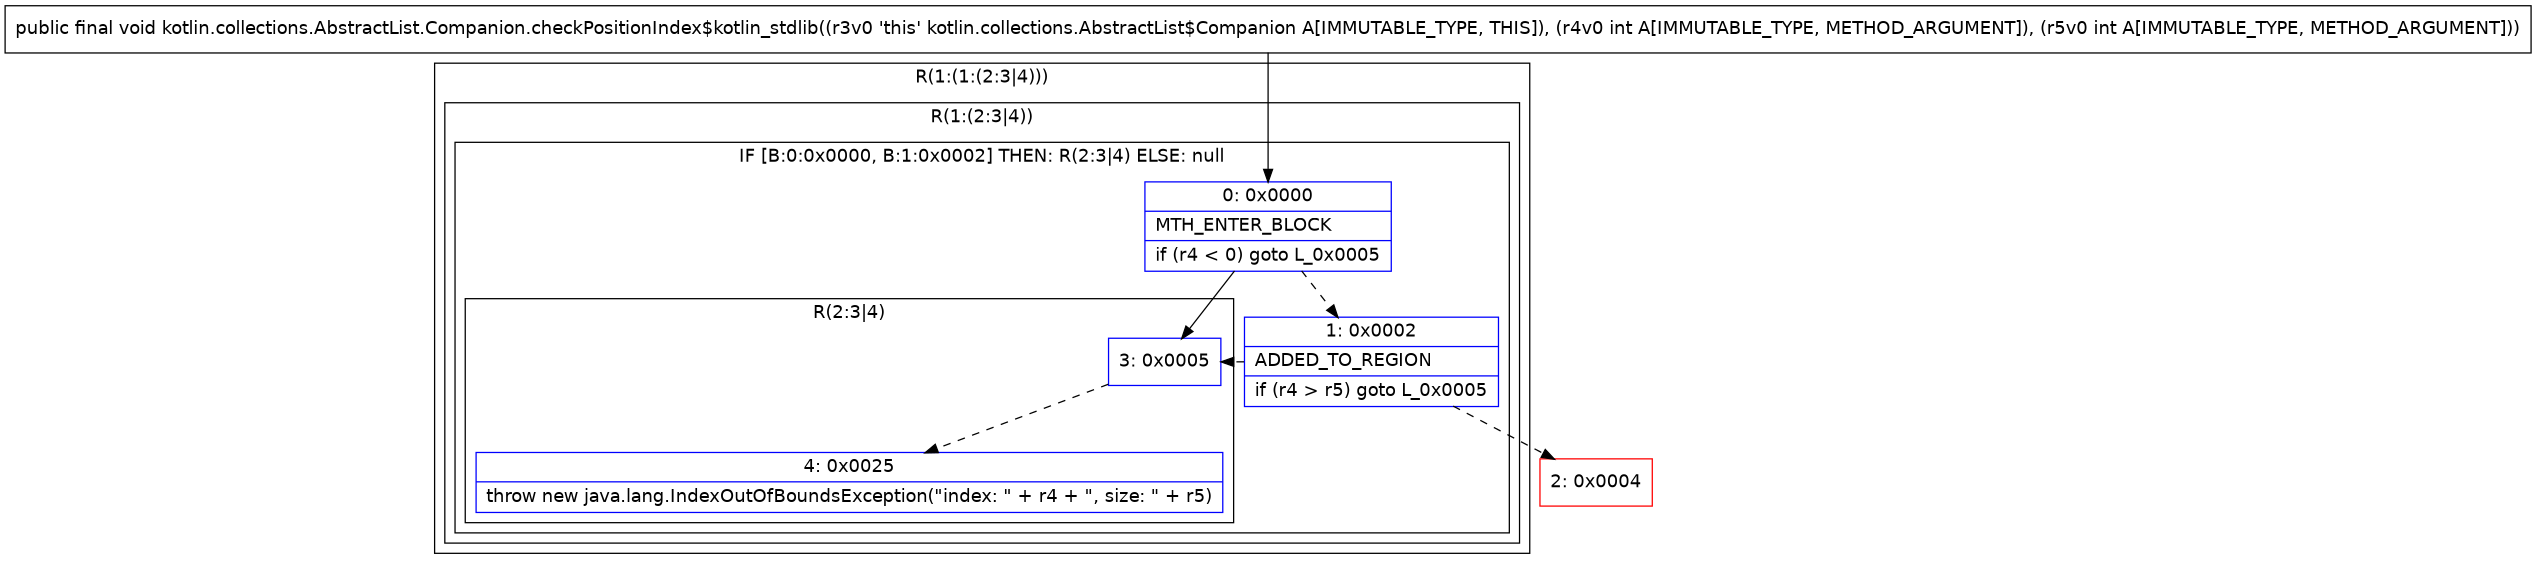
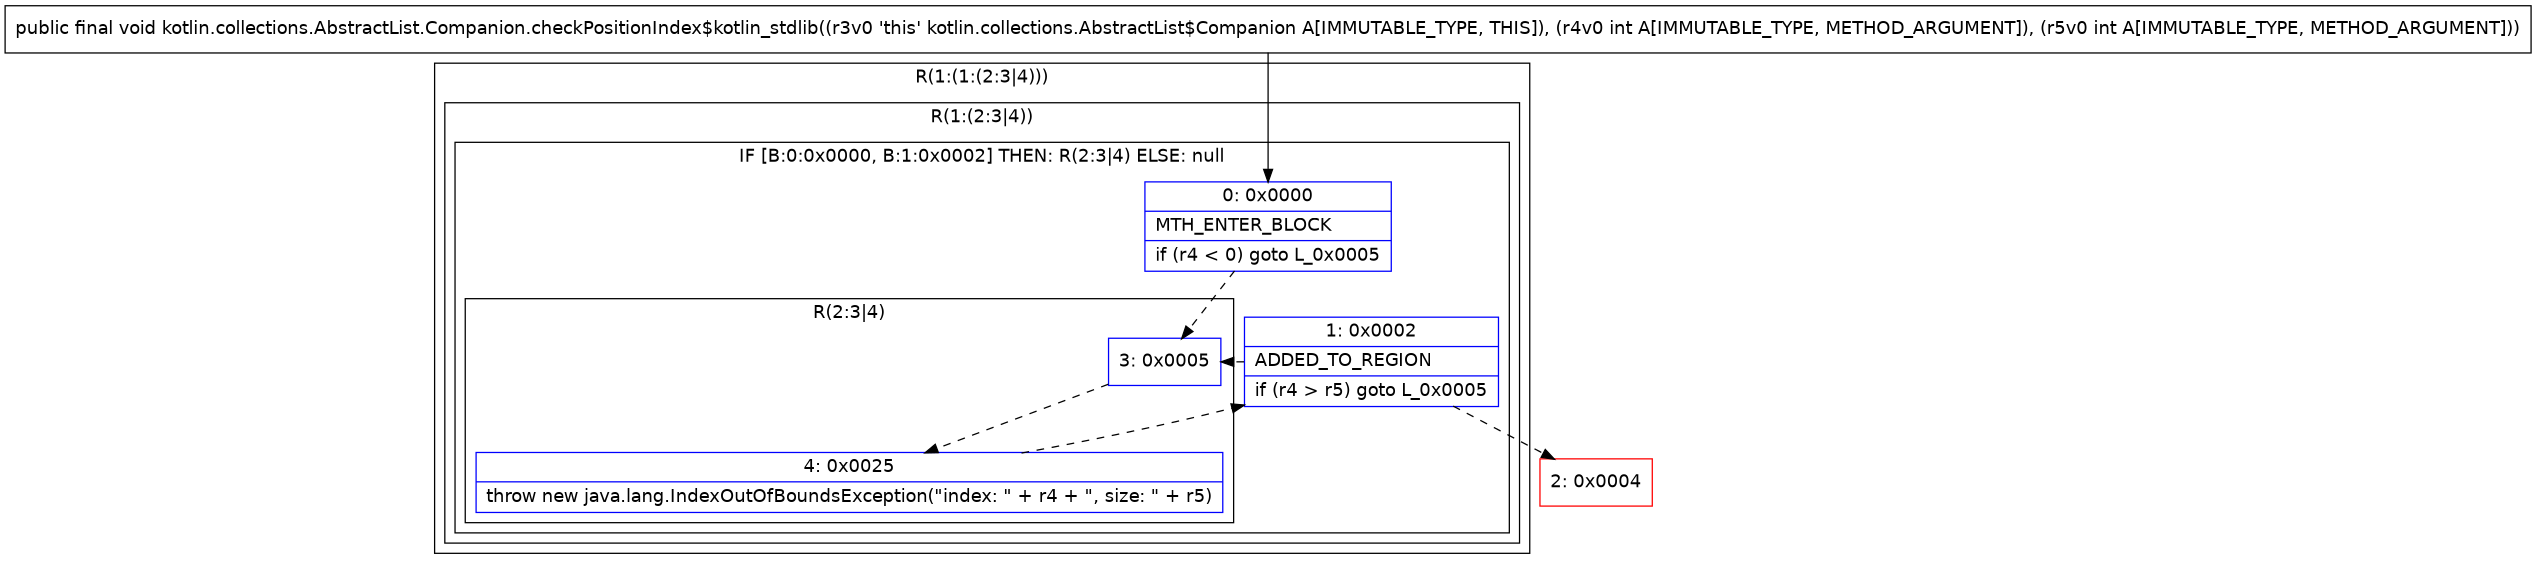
(1316, 289) -> (1127, 432)
(1206, 307) -> (1206, 307)
